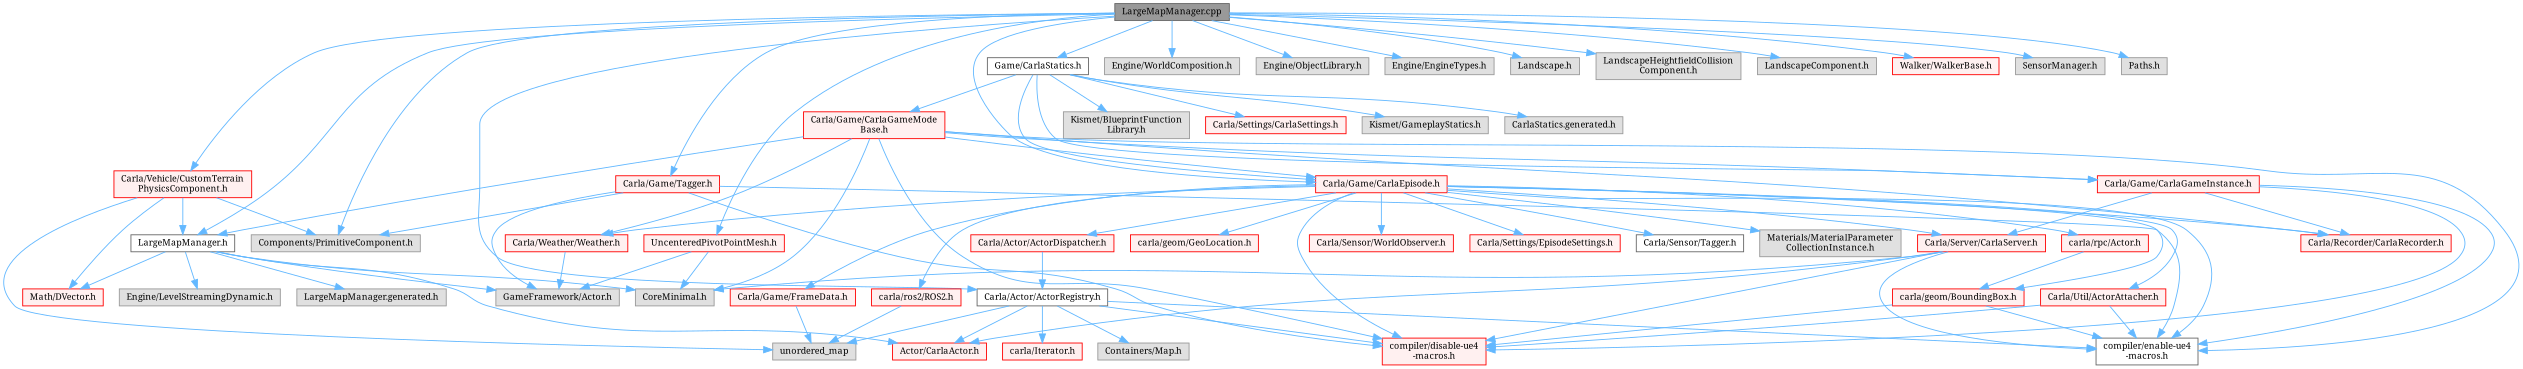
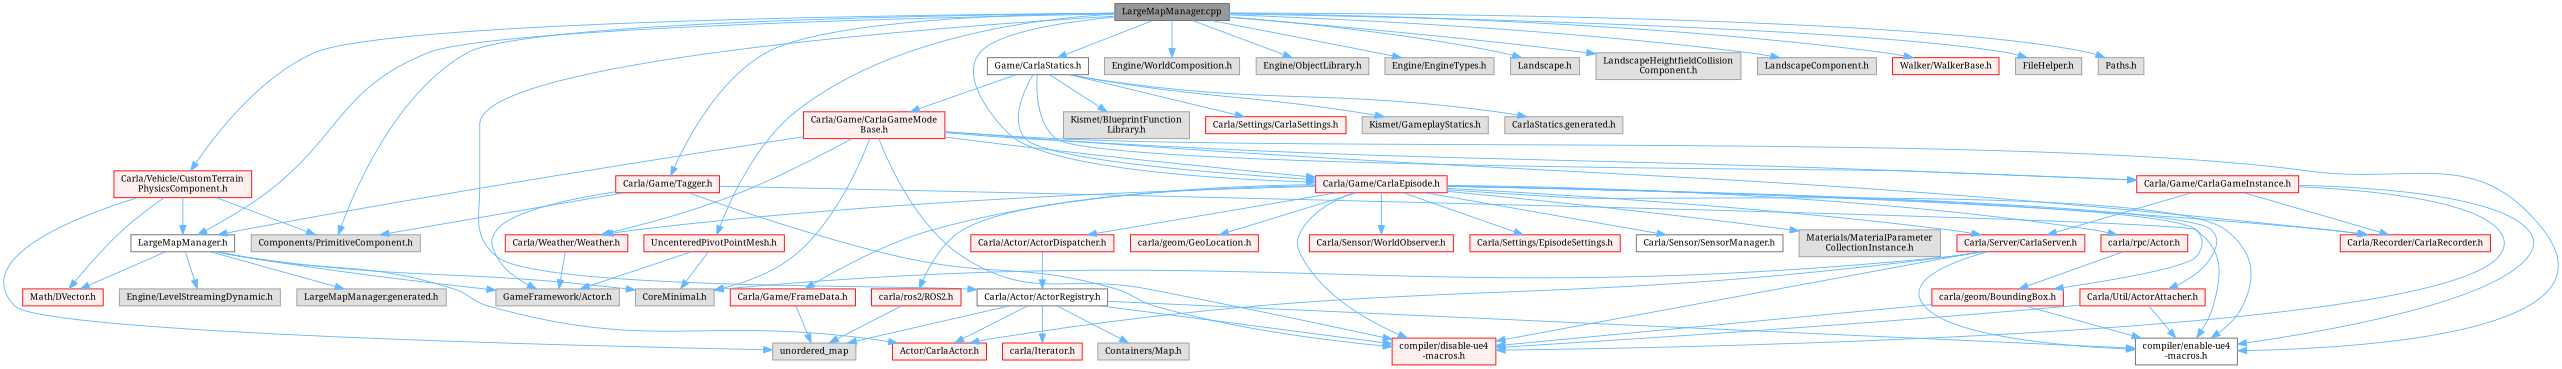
(2060, 66) -> (2049, 66)
(1690, 243) -> (1710, 243)
